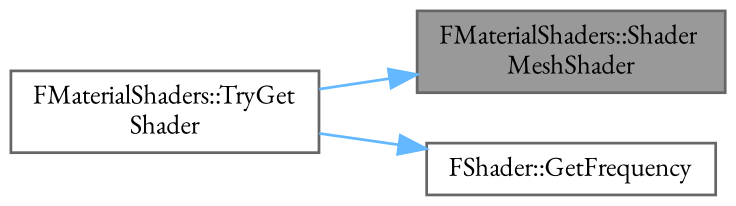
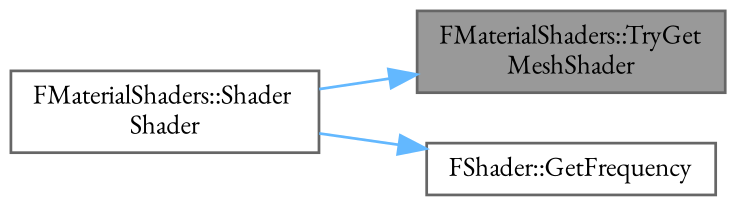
(571, 52) -> (571, 52)
(165, 112) -> (165, 112)
